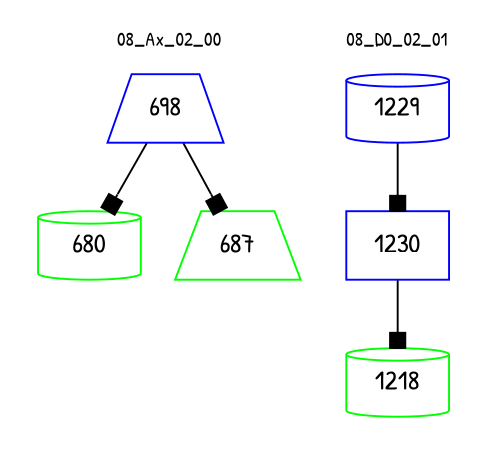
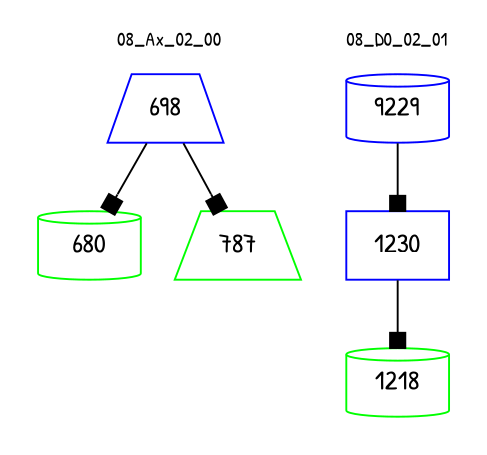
(398, 108) -> (398, 108)
(238, 245) -> (238, 245)
